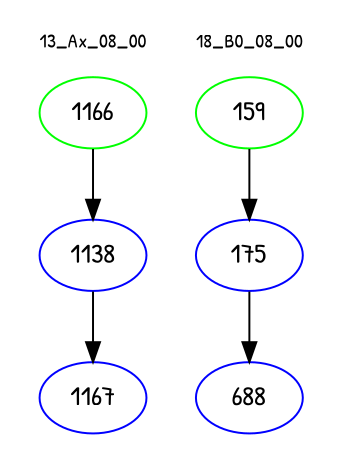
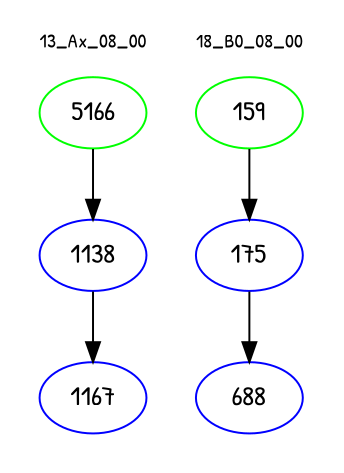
(93, 113) -> (93, 113)
